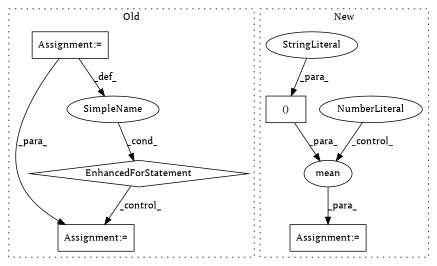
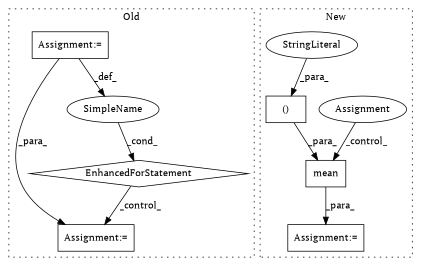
(371, 109) -> (363, 109)
(328, 174) -> (326, 174)
